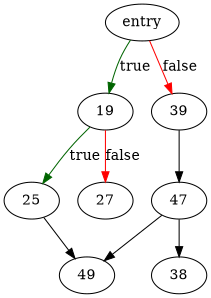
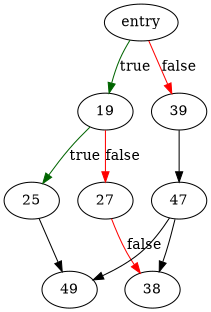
none -> (122, 242)
